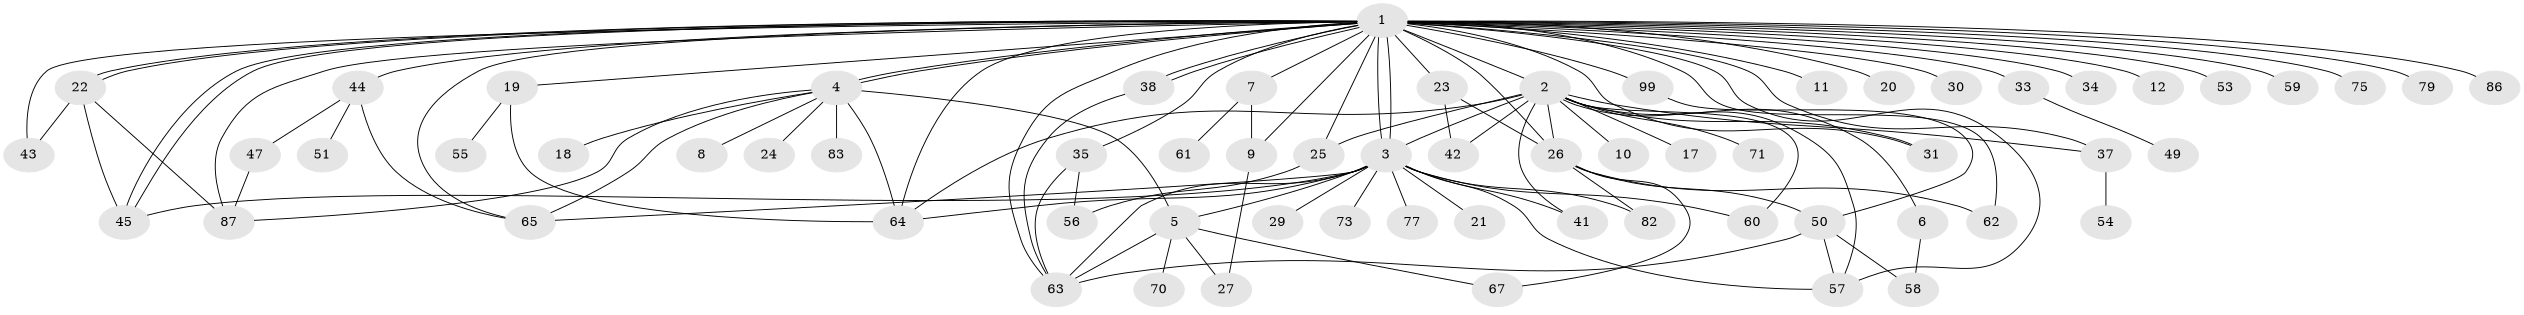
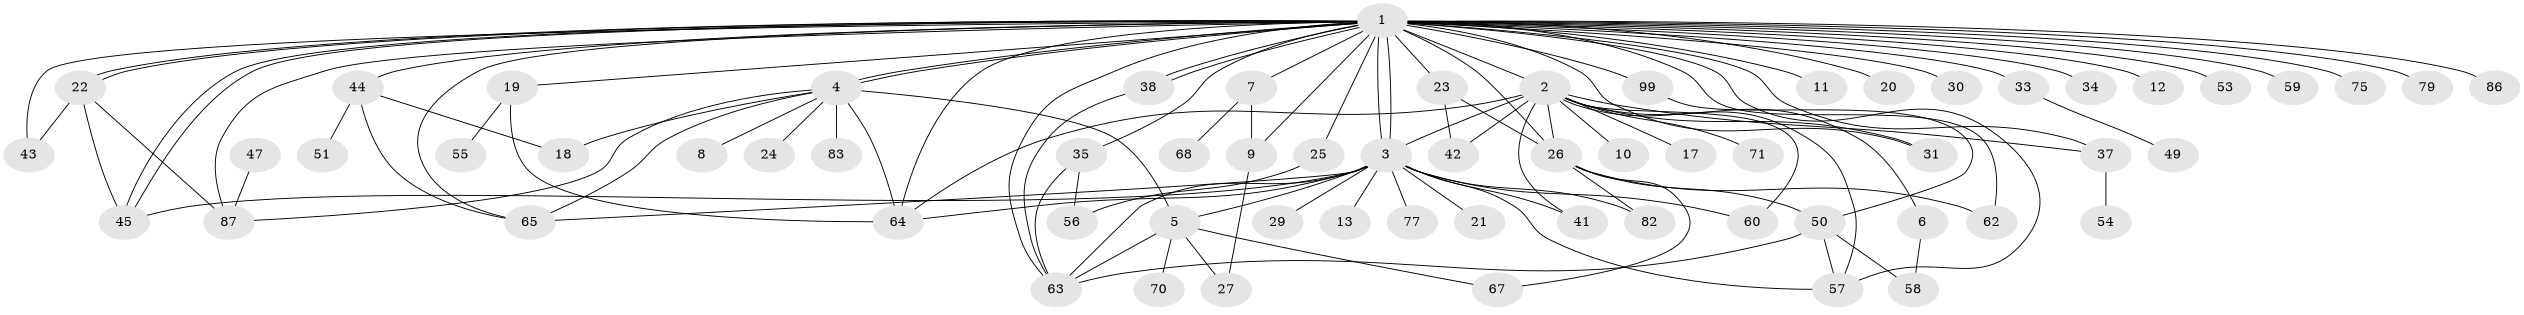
(1429, 117) -> none
(306, 122) -> (461, 122)
(1184, 155) -> (1184, 155)
(1345, 222) -> (1345, 222)
